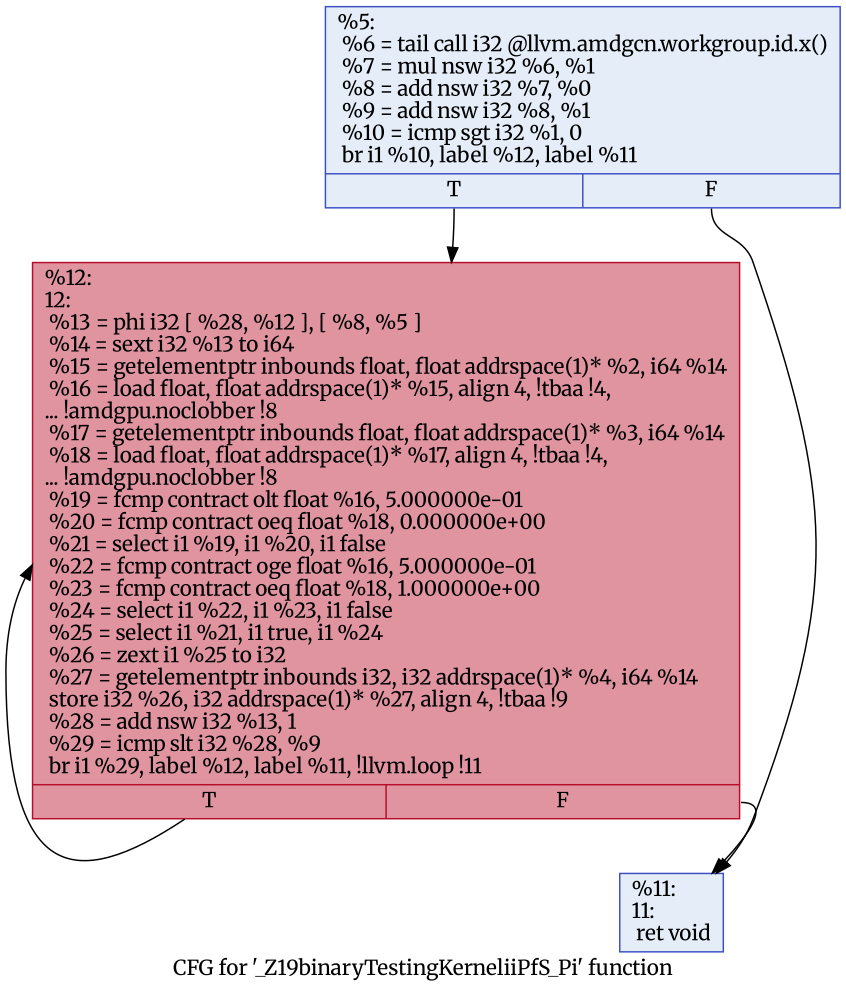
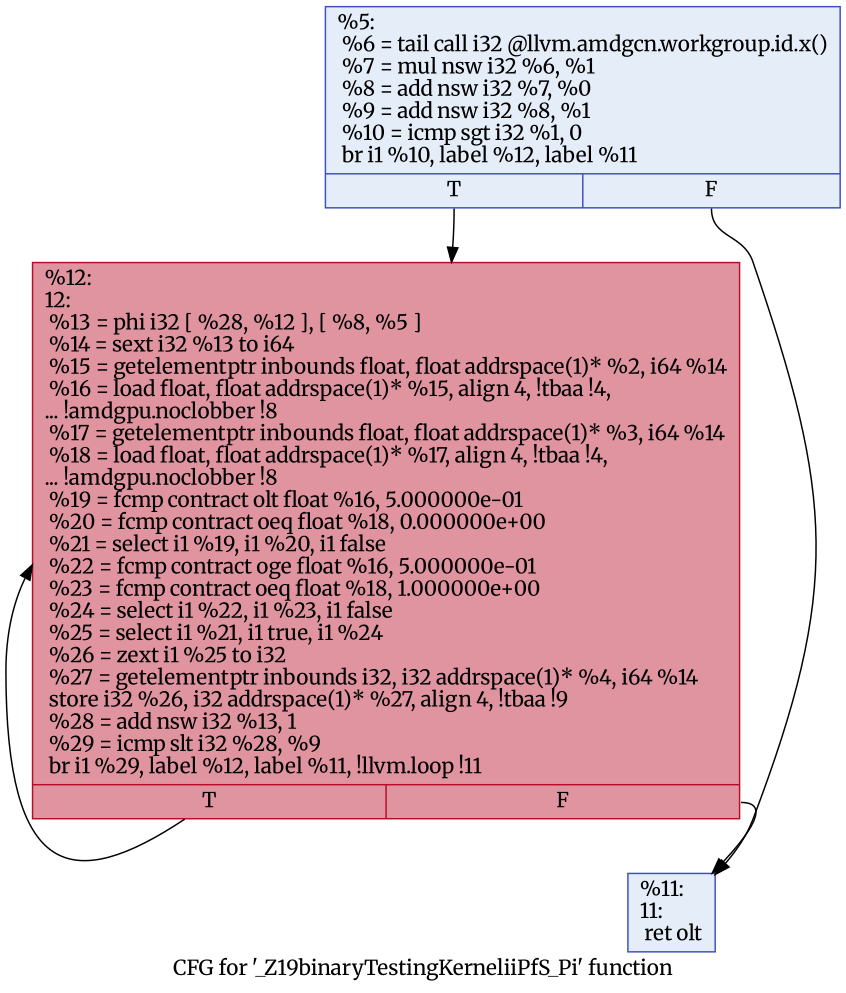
(672, 934) -> (672, 934)
